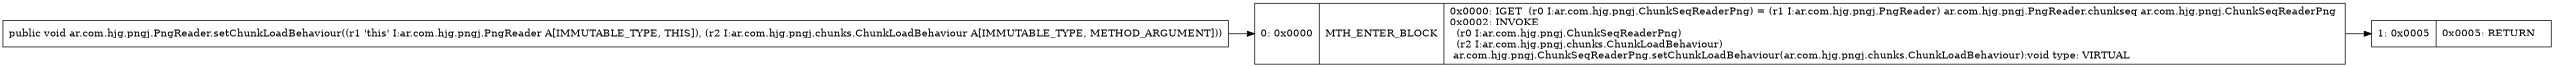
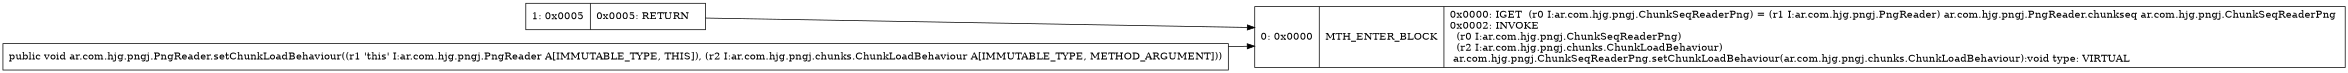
(2355, 34) -> (976, 23)
